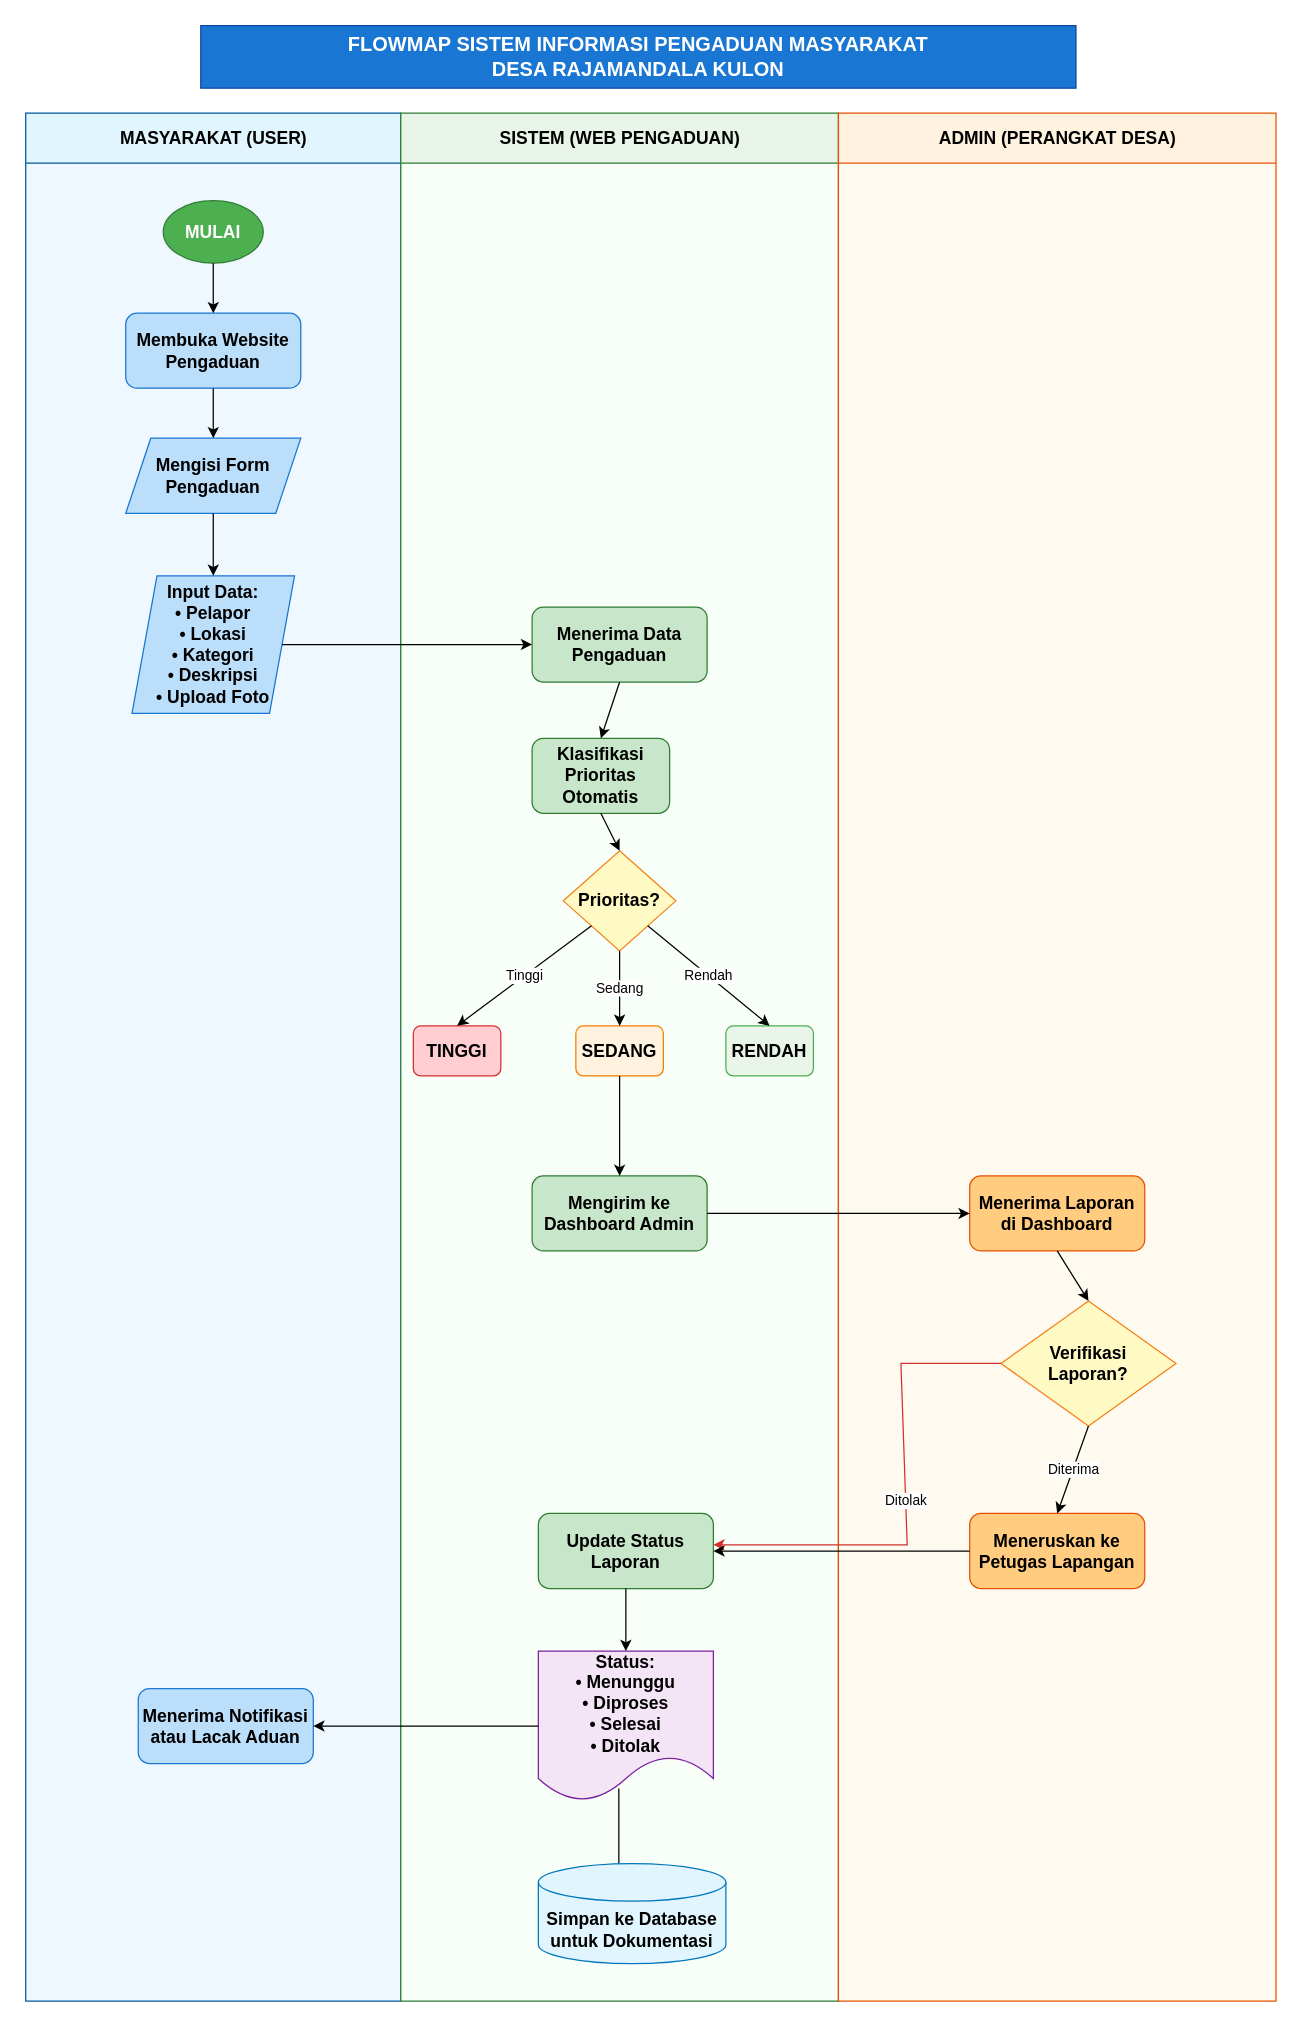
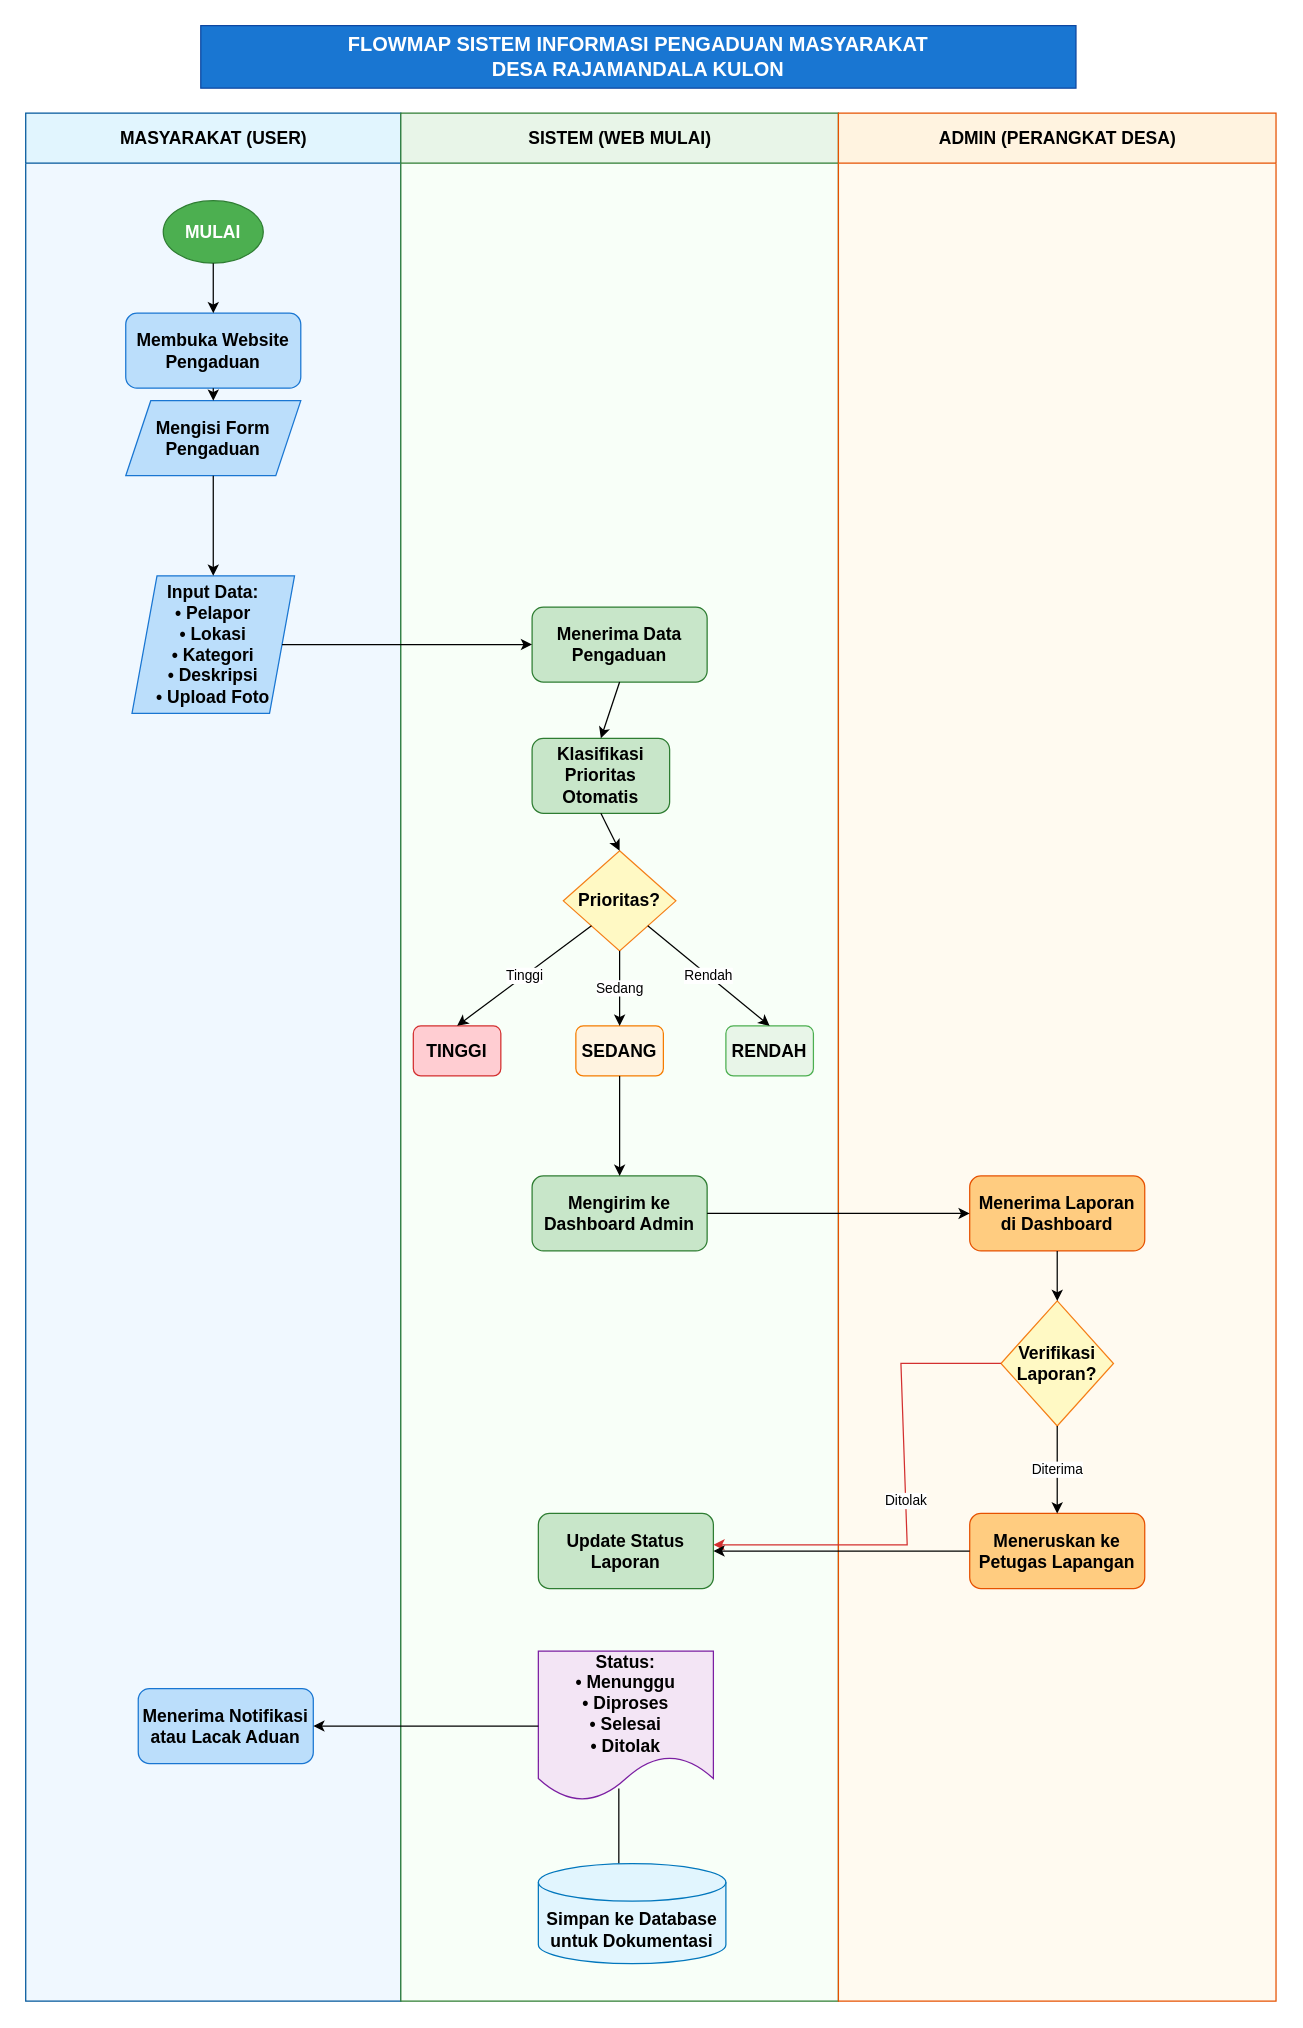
(620, 138) -> (620, 138)
(213, 476) -> (213, 438)
(1088, 1363) -> (1057, 1363)
(626, 1615) -> none
